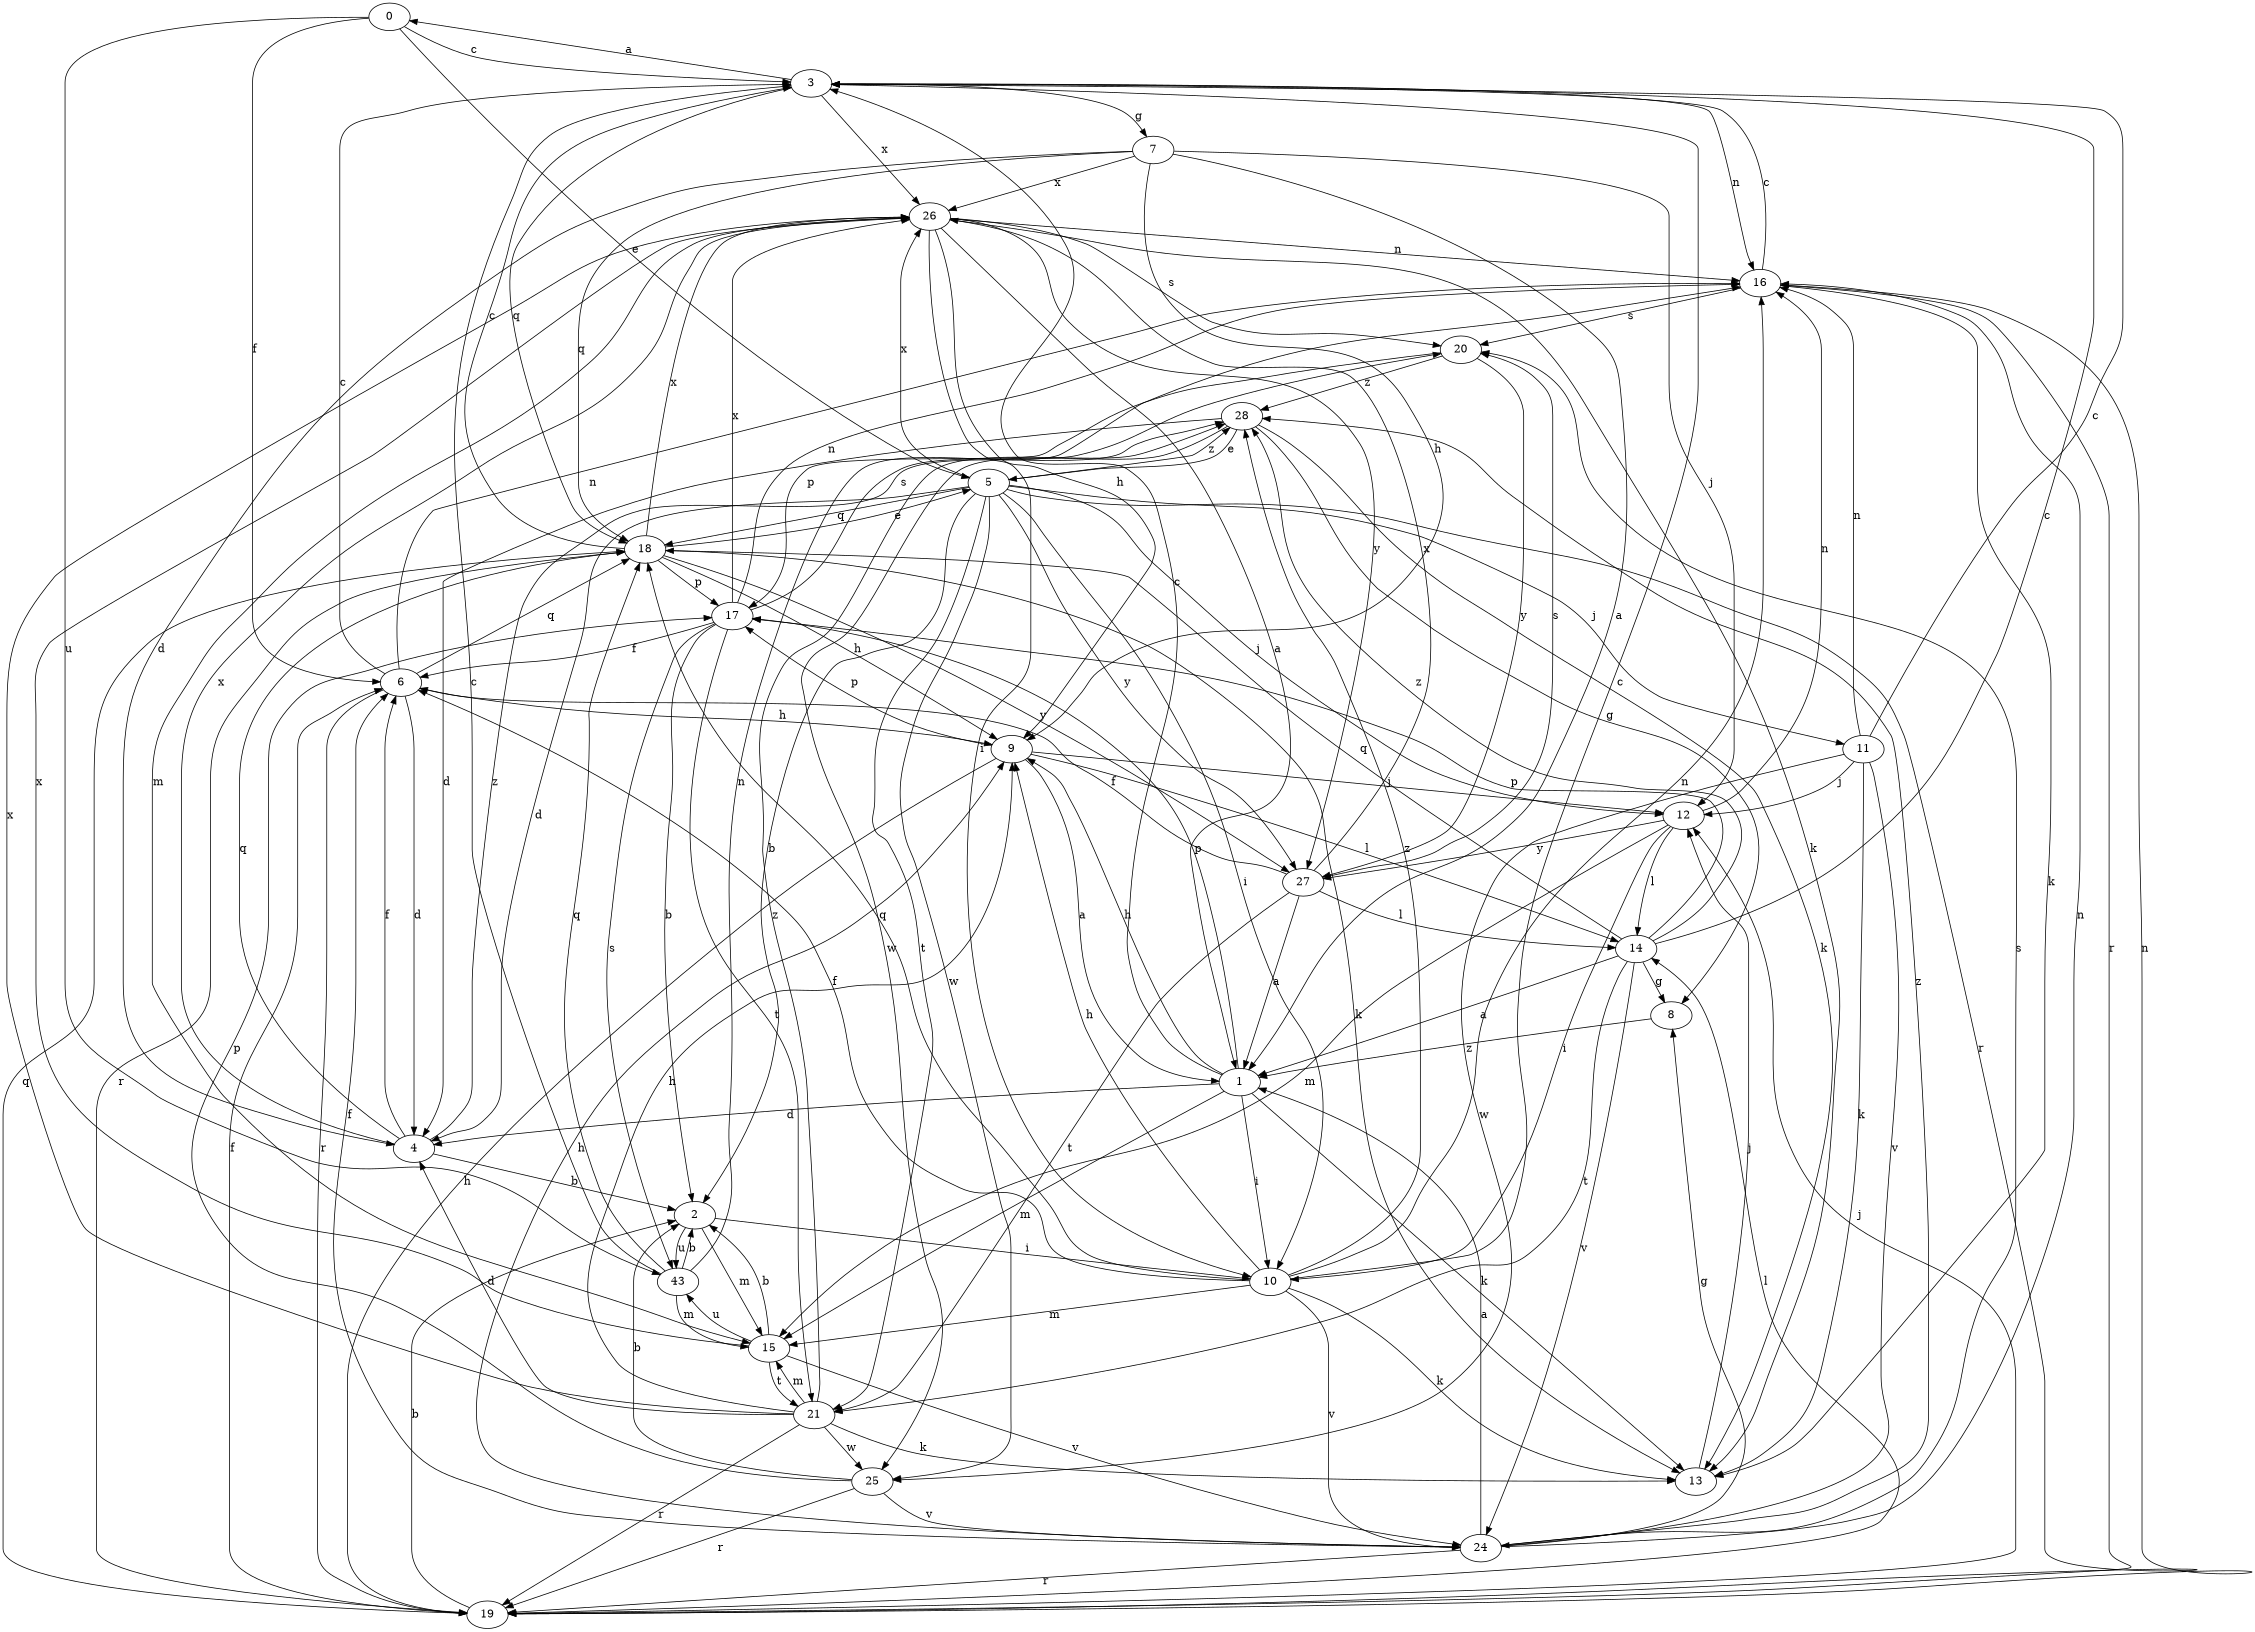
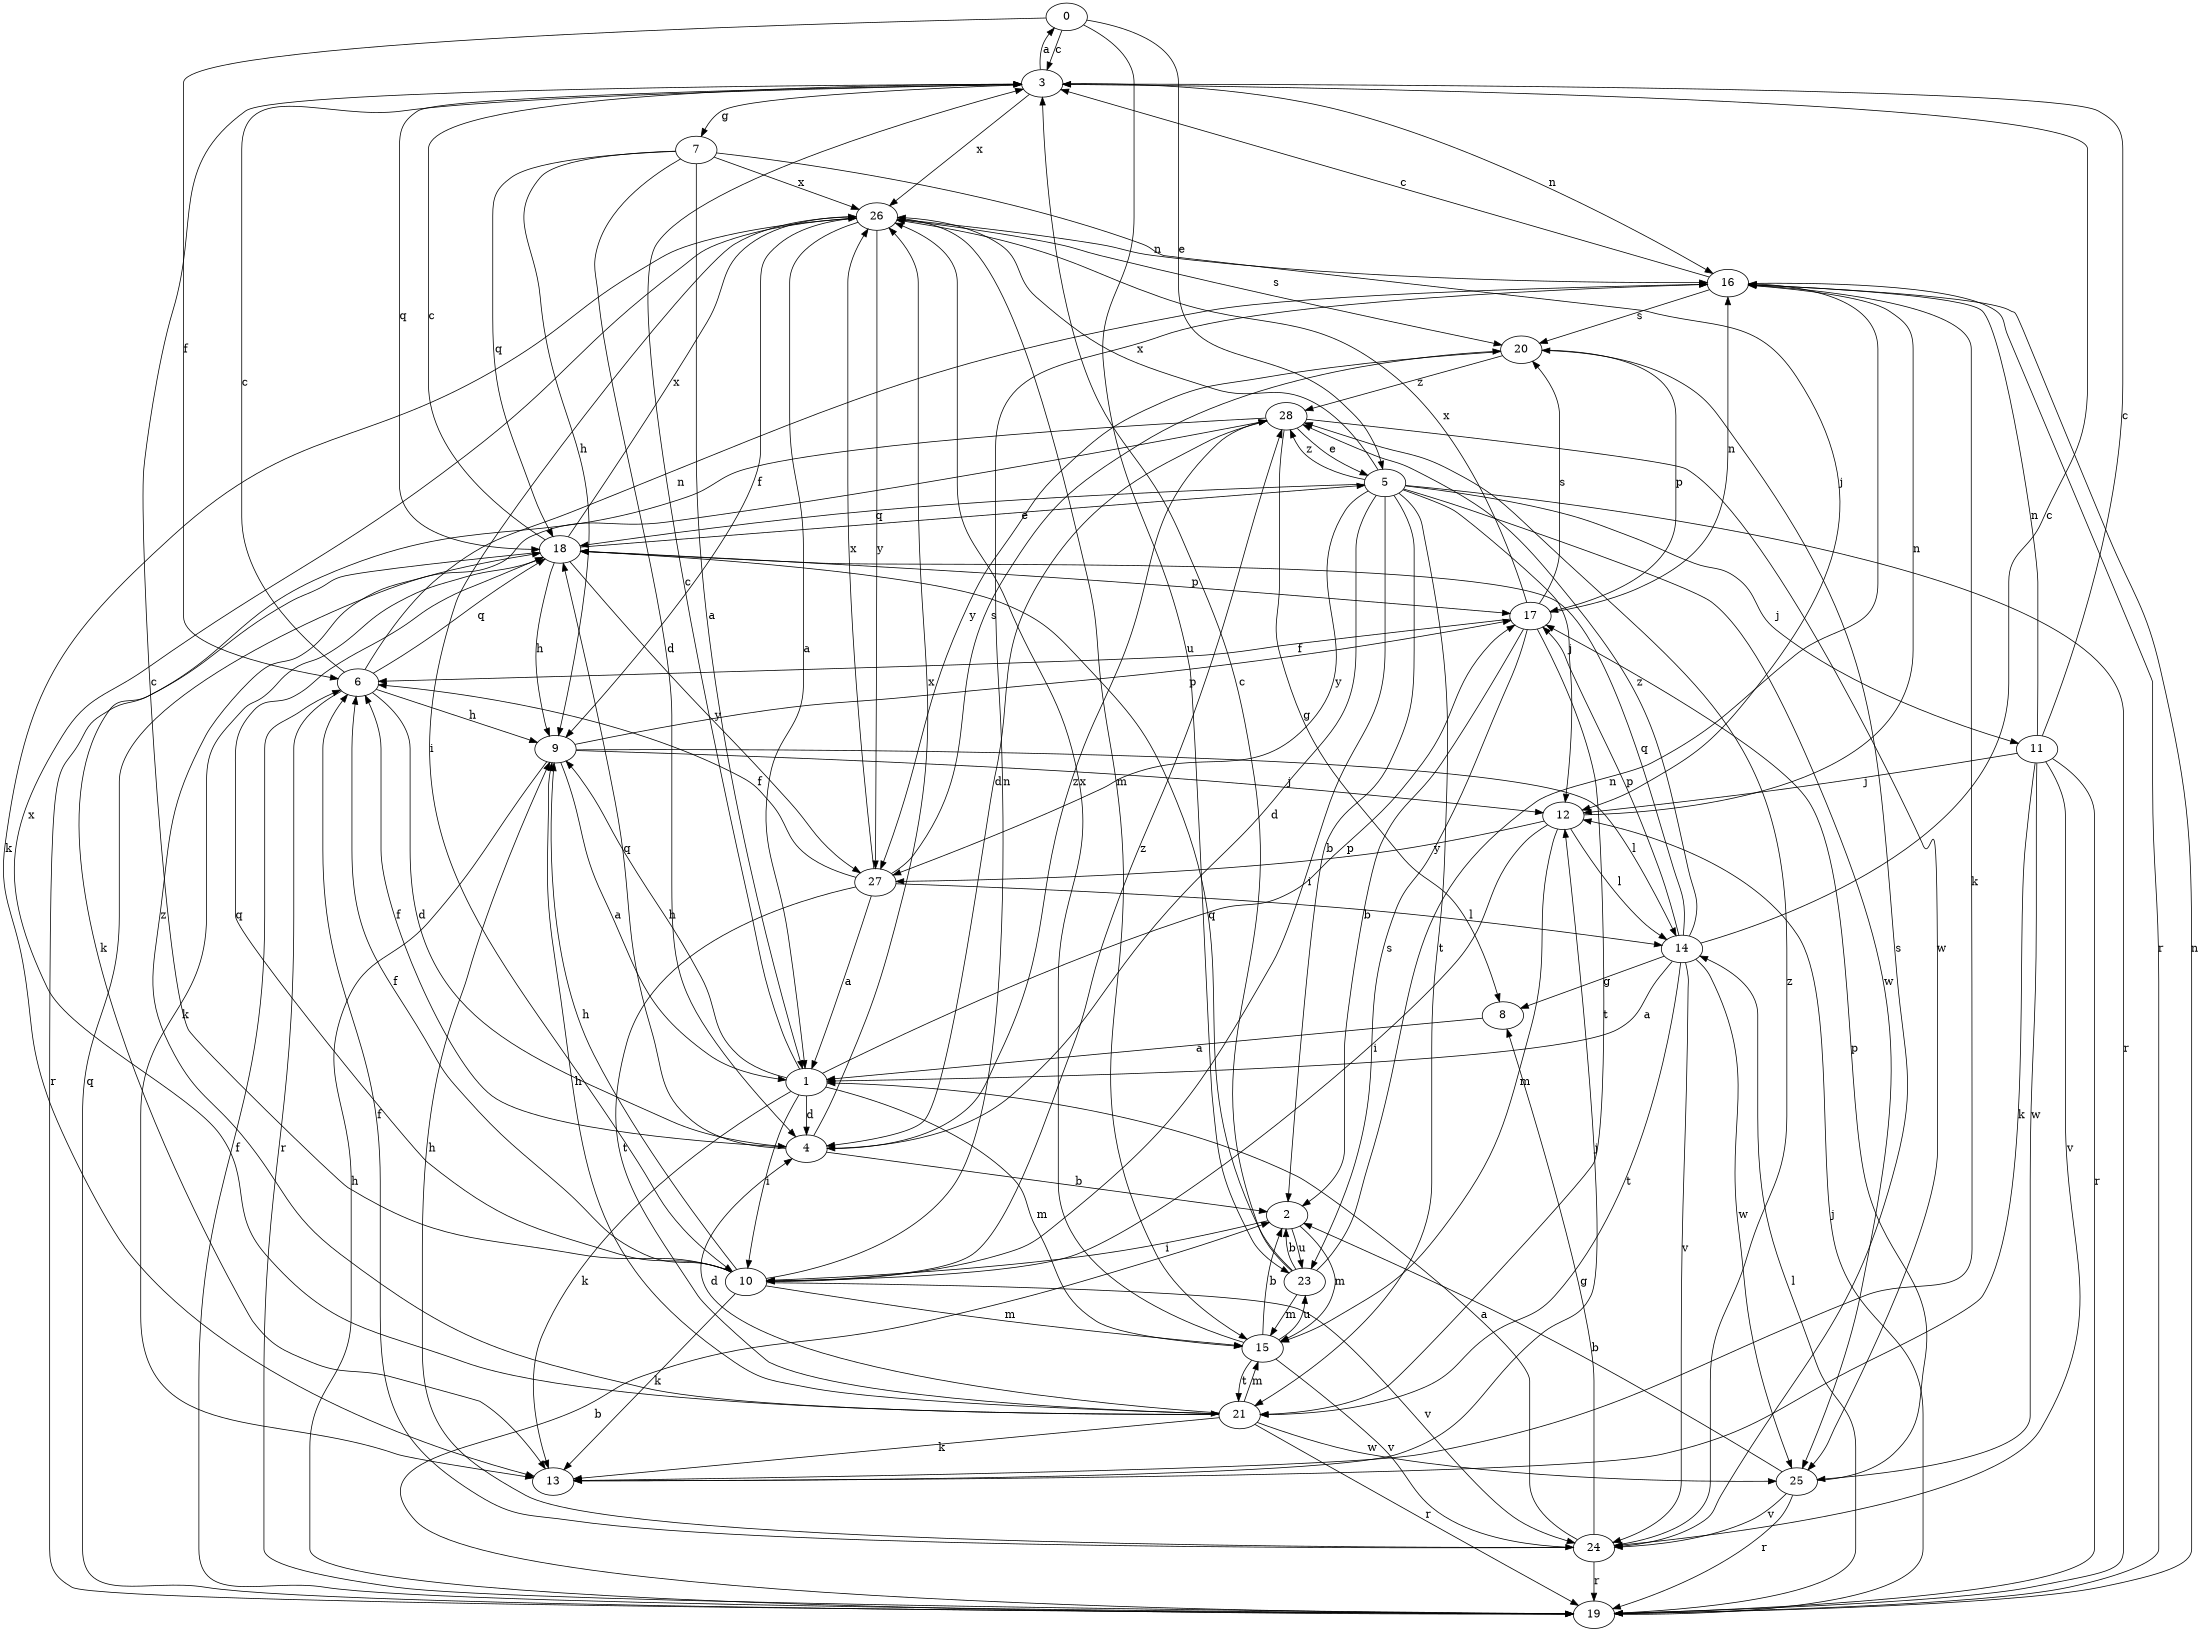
(1120, 483) -> (760, 483)
(2074, 1026) -> none
(1469, 1049) -> (1199, 1049)
none -> (1737, 1208)
(678, 1282) -> (1305, 1282)
none -> (2094, 1387)
